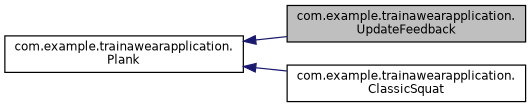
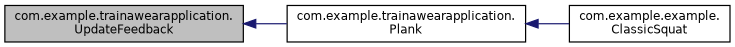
(271, 38) -> (271, 24)
(406, 83) -> (650, 24)
